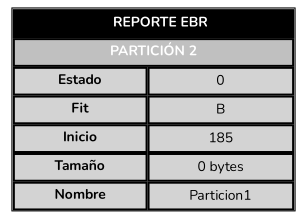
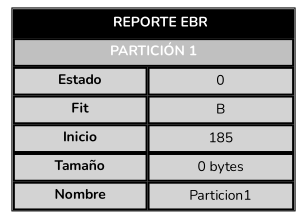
(153, 51) -> (153, 51)
